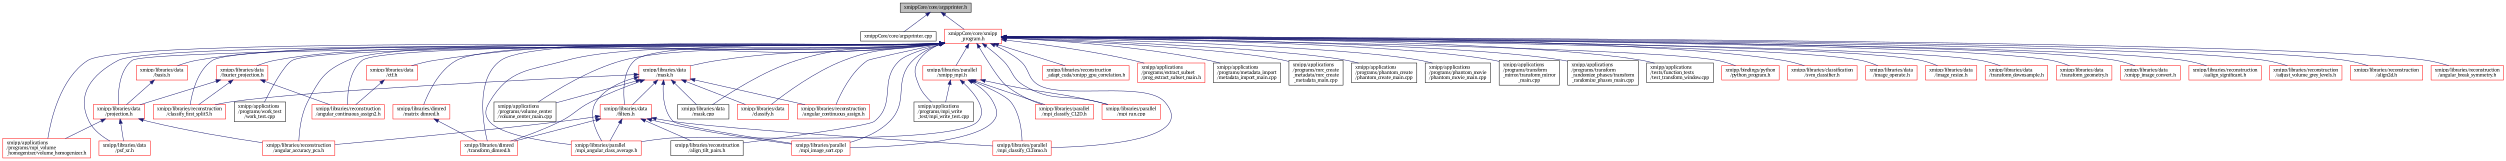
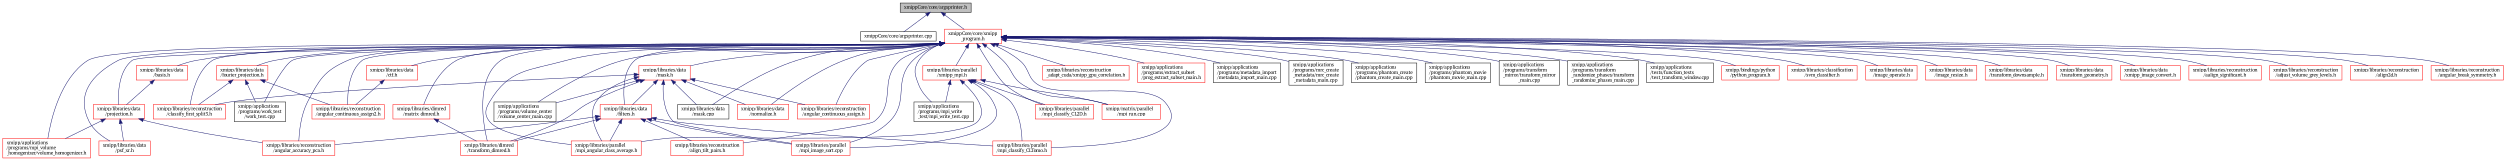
(178, 93) -> (251, 93)
(763, 112) -> (763, 112)
(1131, 112) -> (1131, 112)
(707, 148) -> (707, 148)
